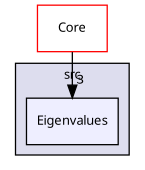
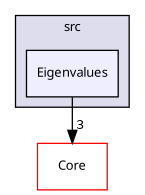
(72, 71) -> (72, 115)
